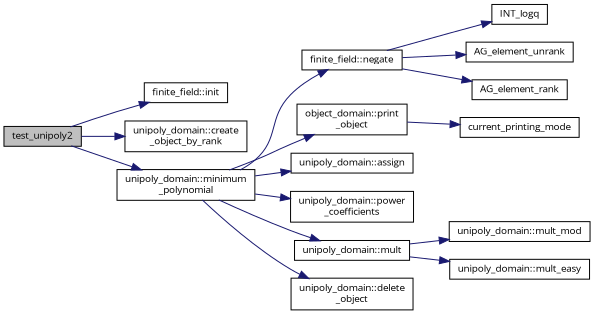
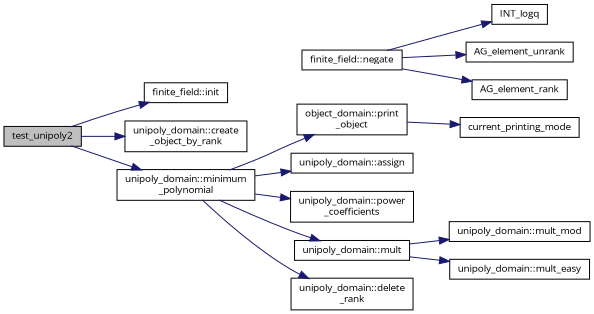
(276, 120) -> none
(352, 294) -> (352, 294)
